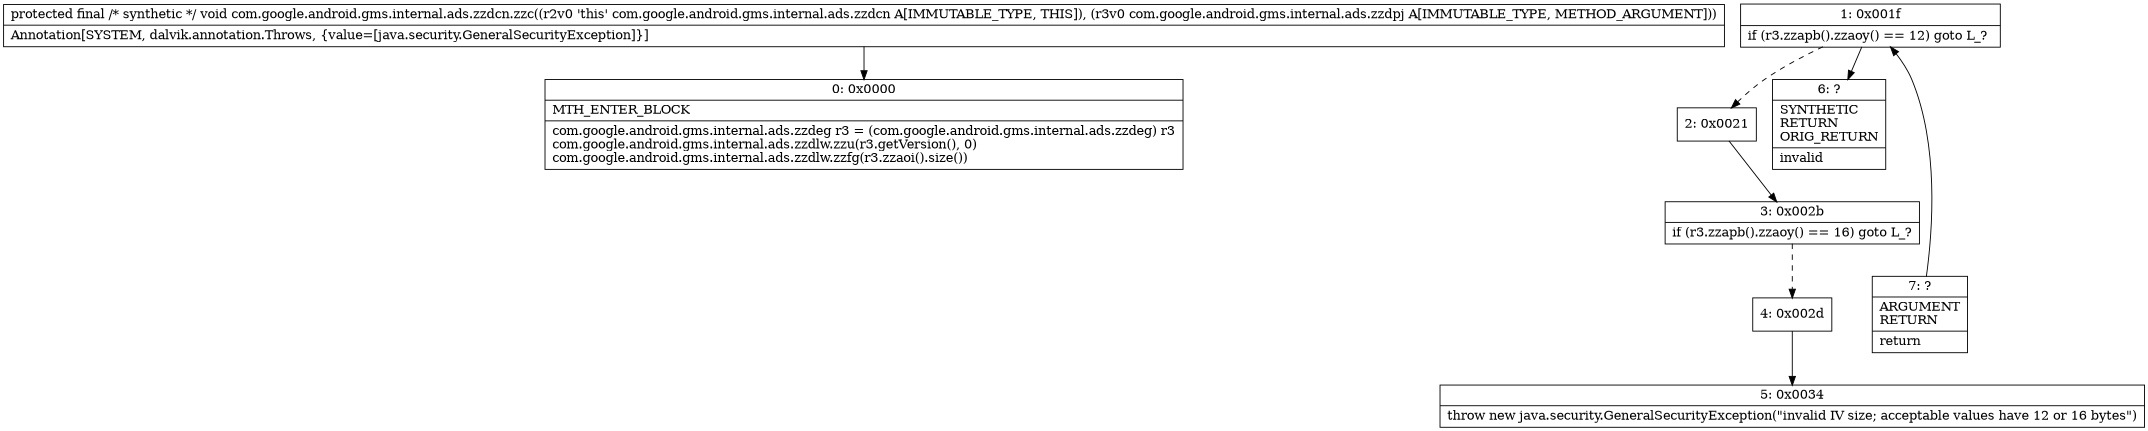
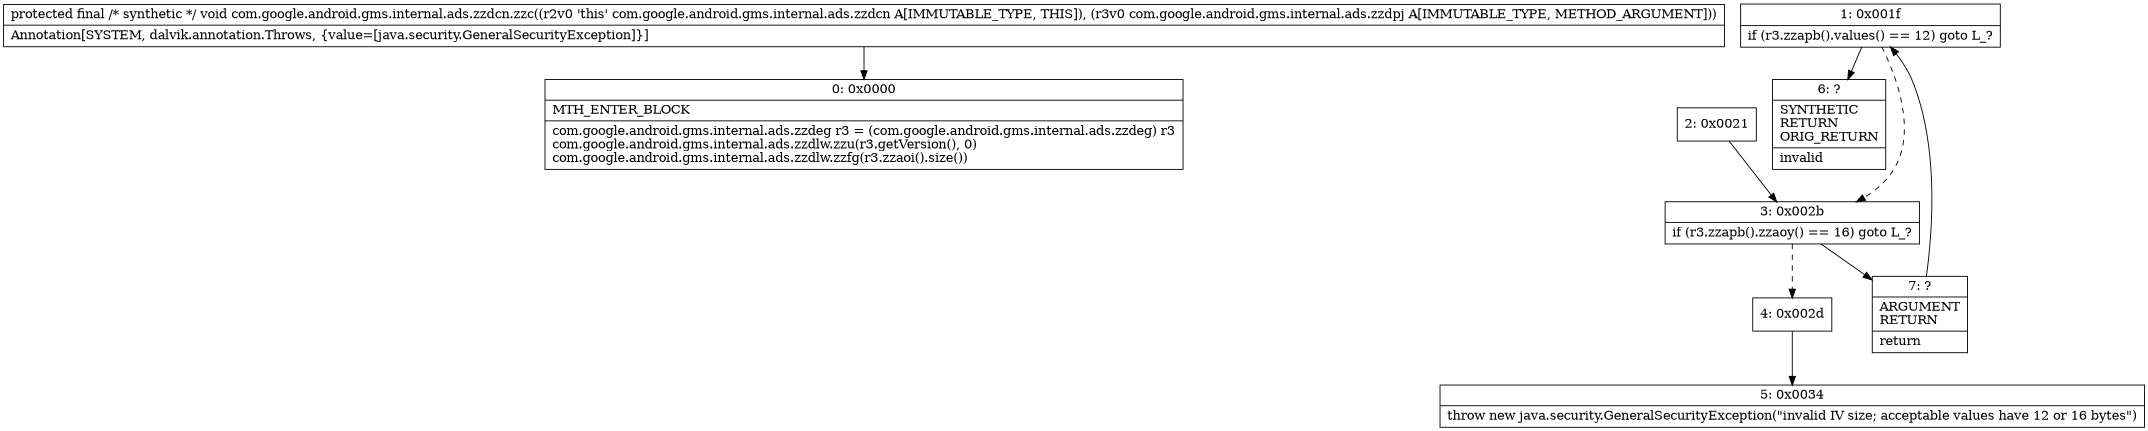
(1868, 36) -> (1870, 36)
(1778, 71) -> (1904, 128)
none -> (1843, 259)
